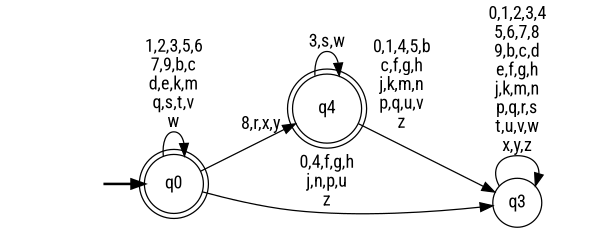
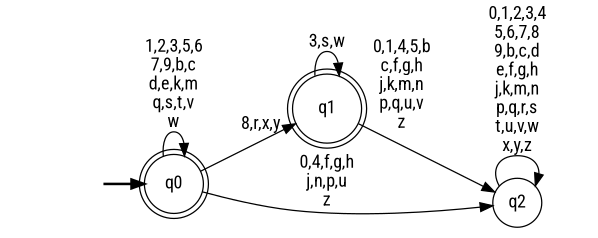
(327, 109) -> (327, 109)
(517, 203) -> (517, 203)
